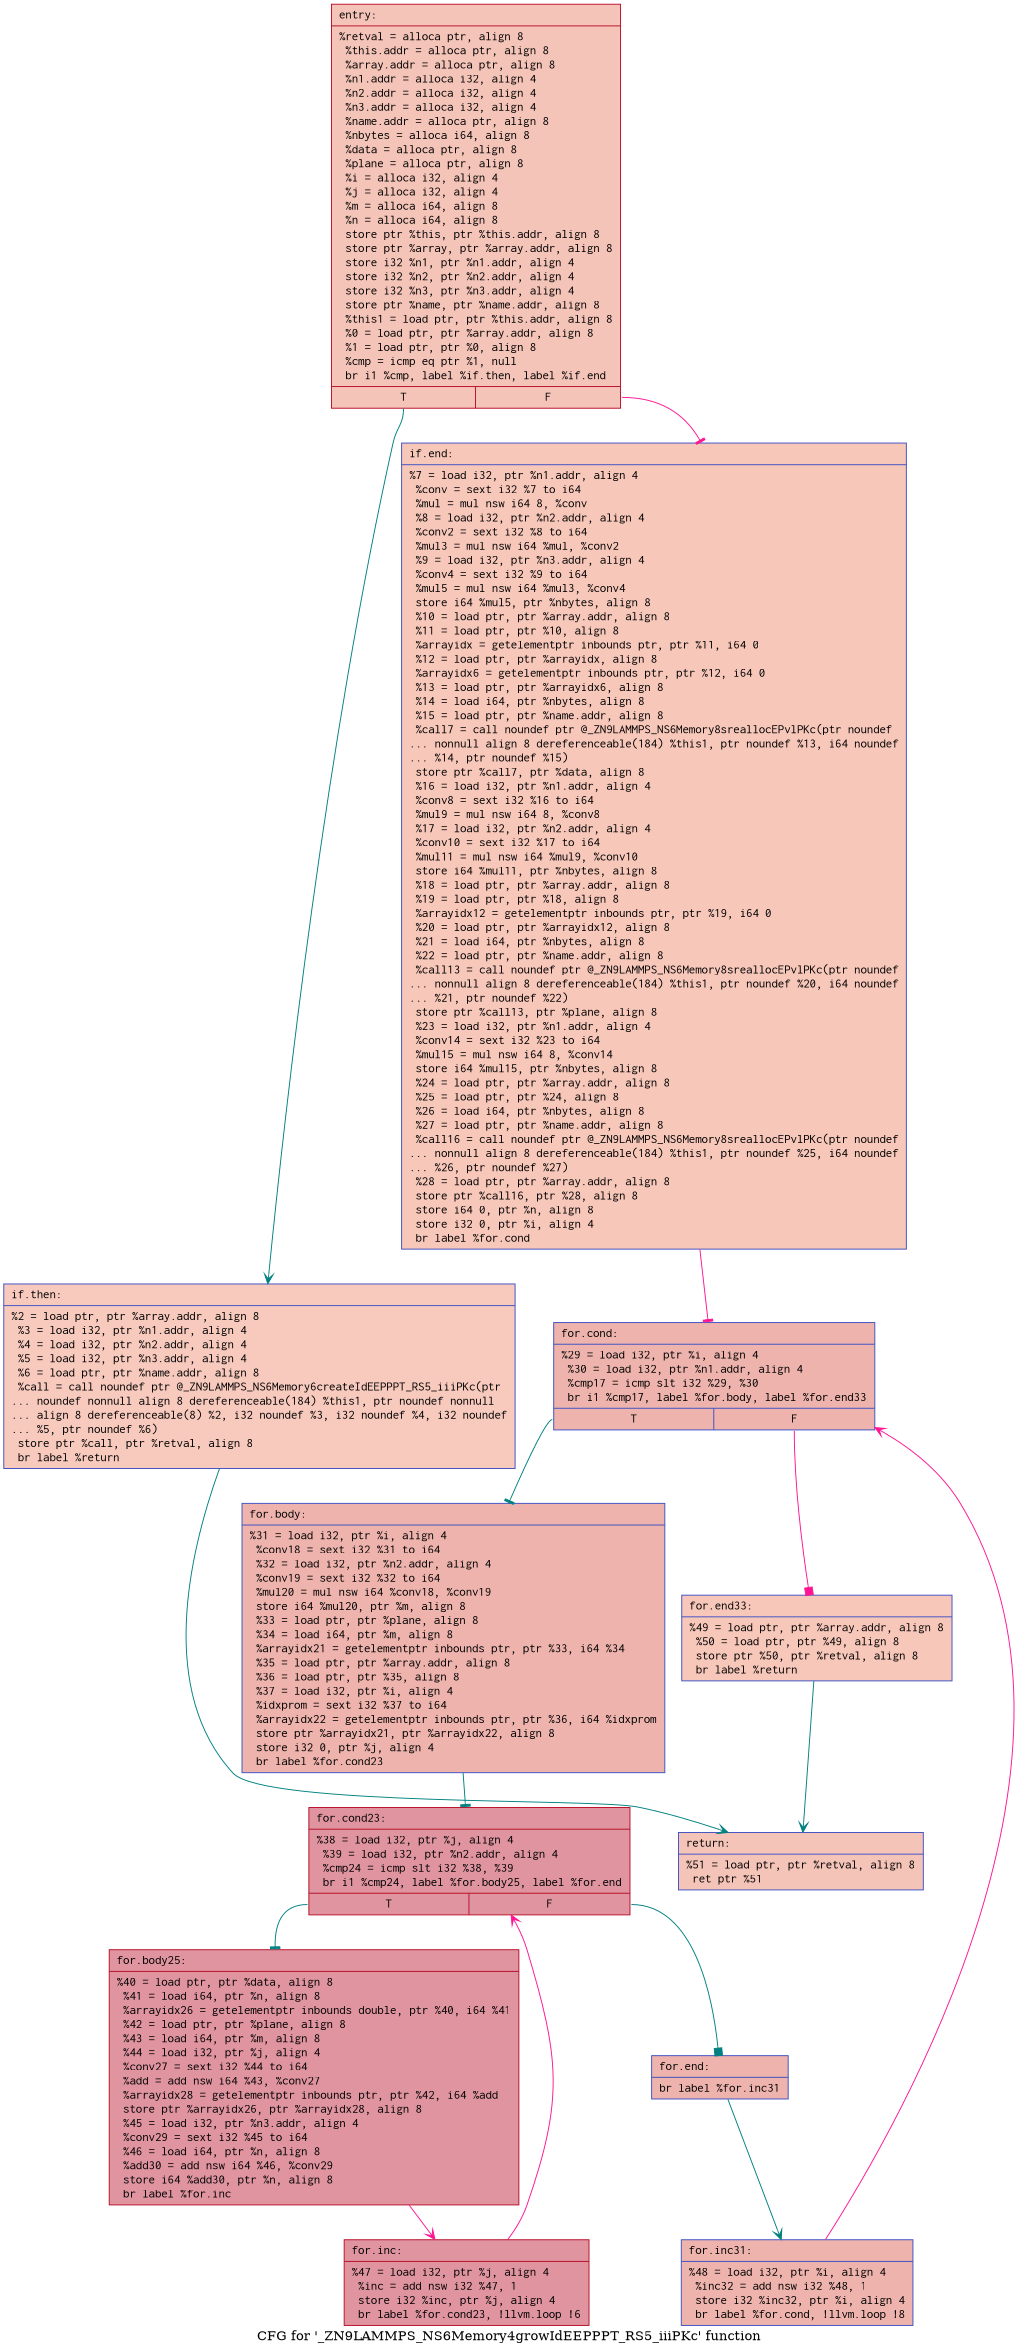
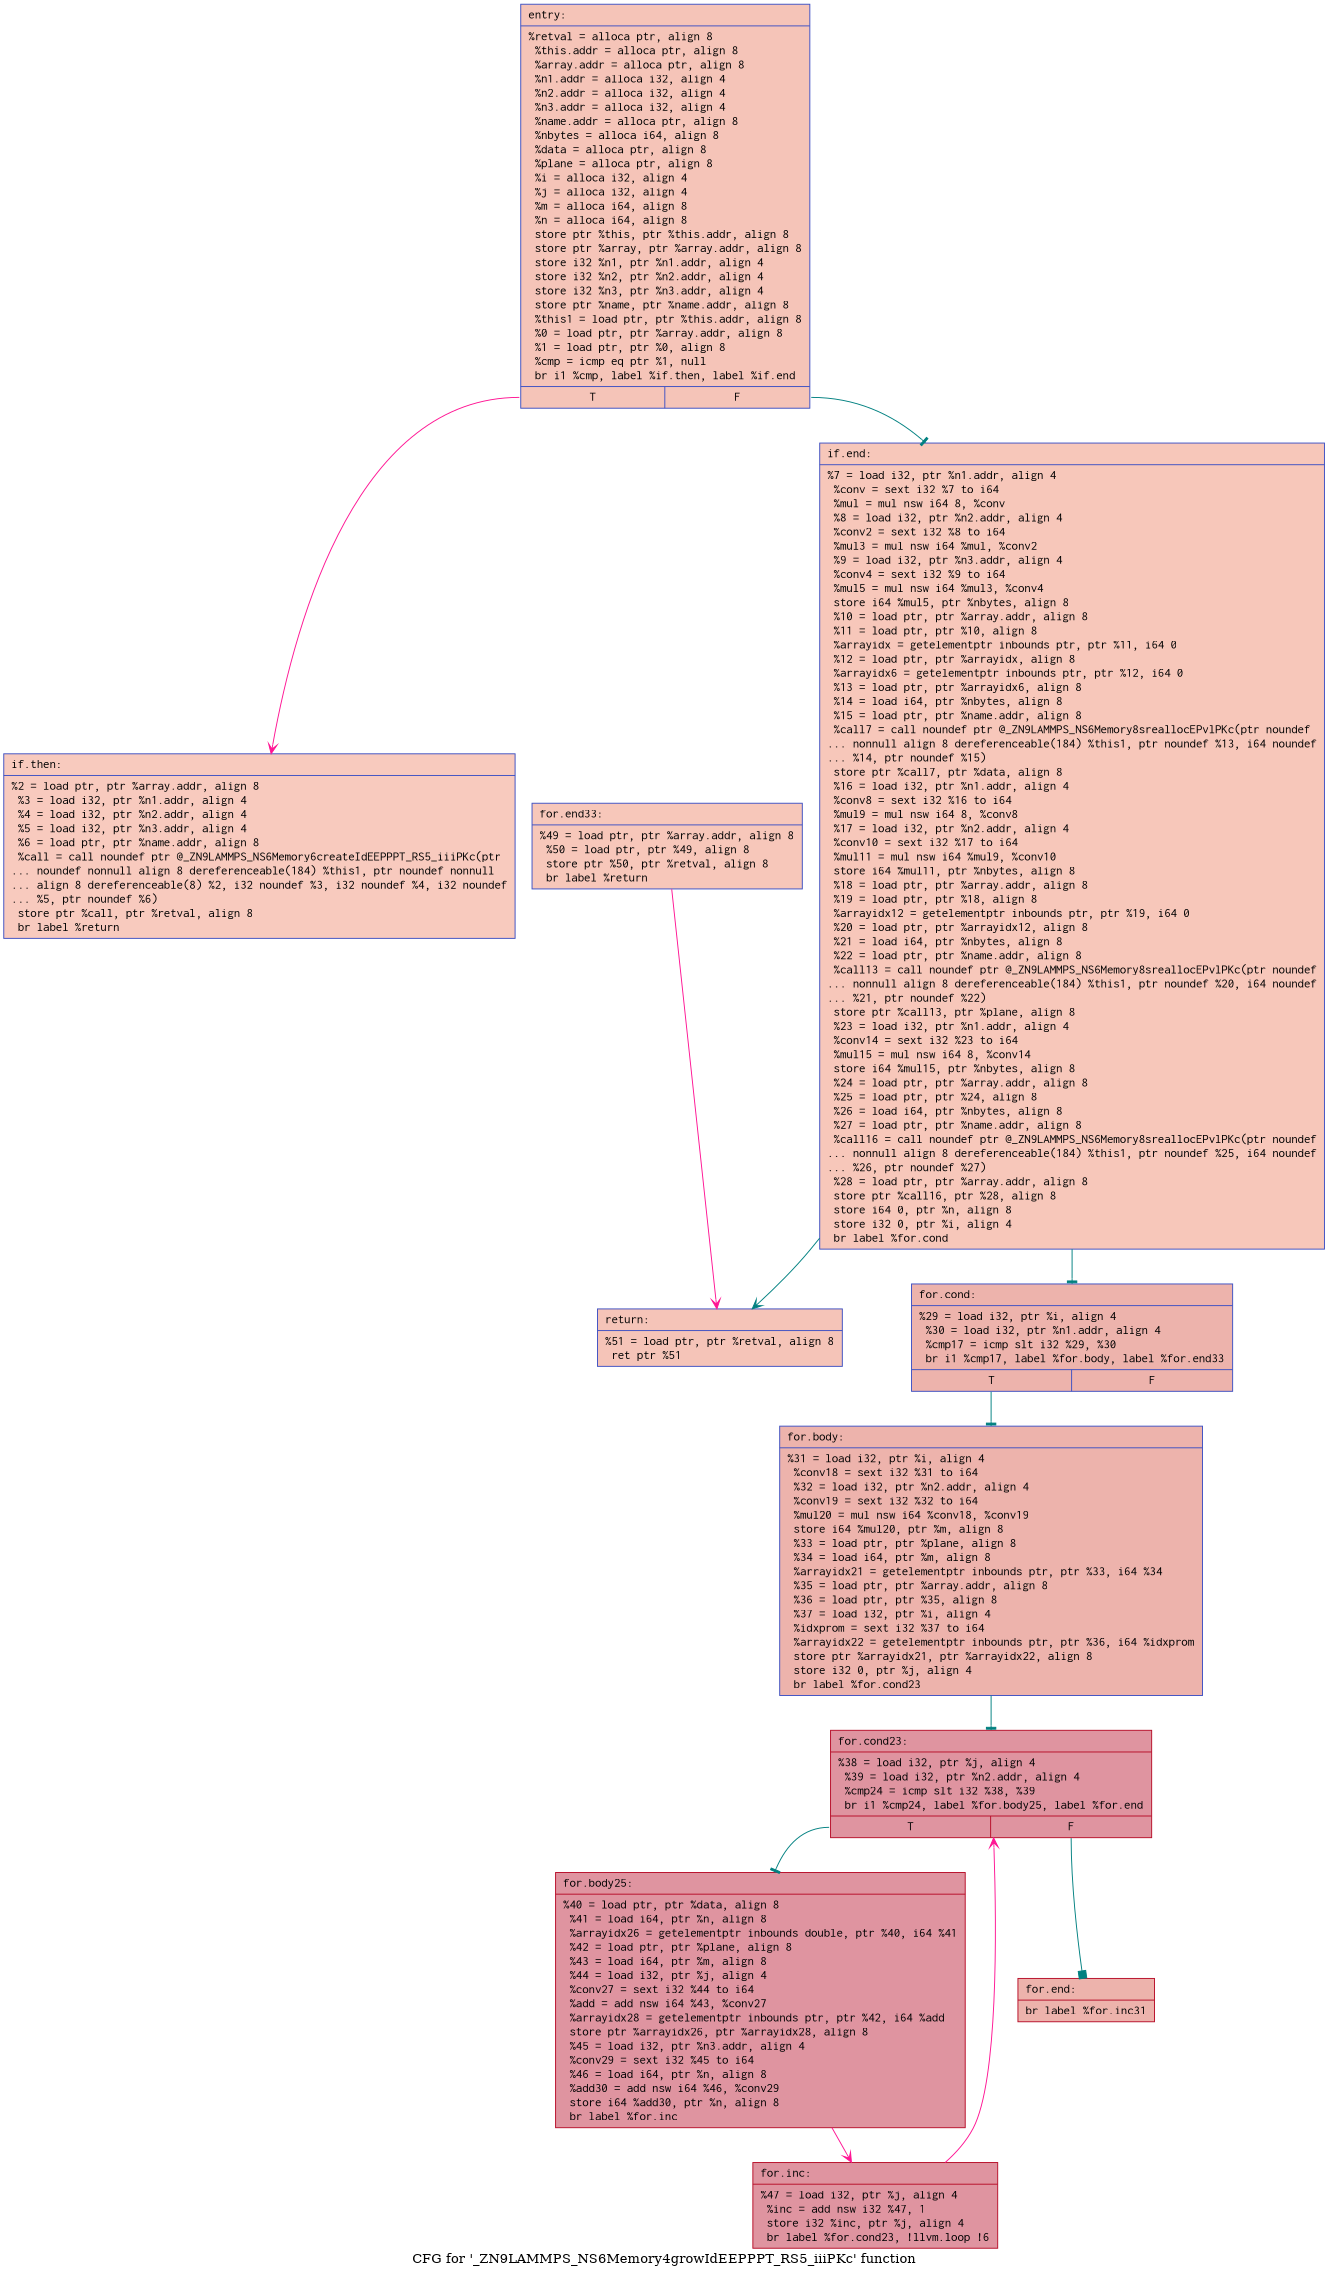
(476, 206) -> (665, 206)
(666, 407) -> (870, 408)
(322, 839) -> (343, 526)
(704, 1283) -> (1072, 1264)
(798, 1508) -> none
(809, 1752) -> (694, 1094)
(317, 1792) -> (791, 1272)
(720, 2077) -> (1086, 2000)
(797, 2283) -> none
